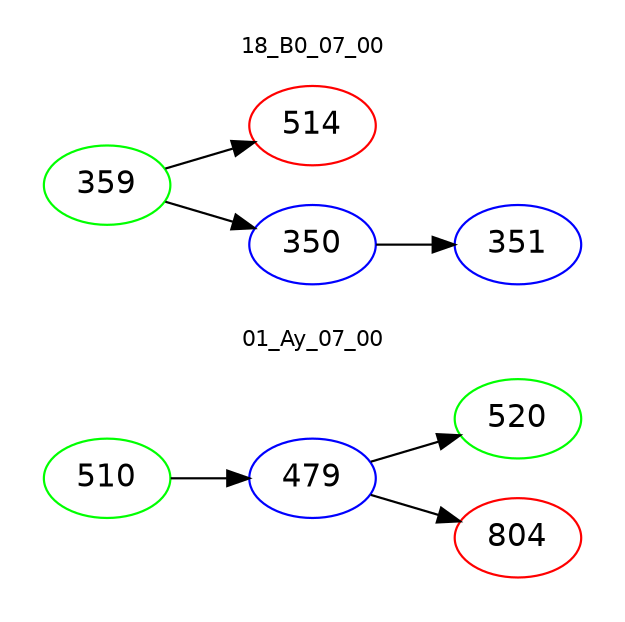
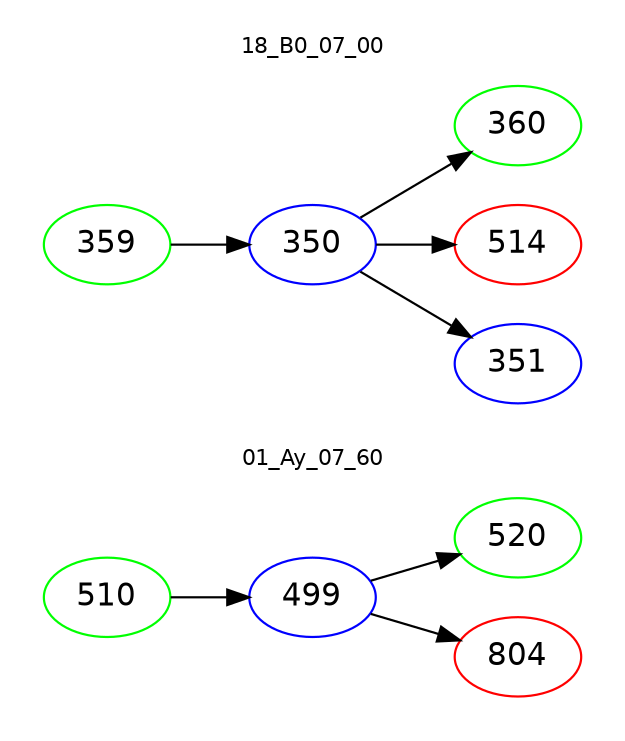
none -> (518, 126)
(199, 159) -> (404, 245)
(313, 341) -> (313, 460)
(313, 478) -> (313, 597)
